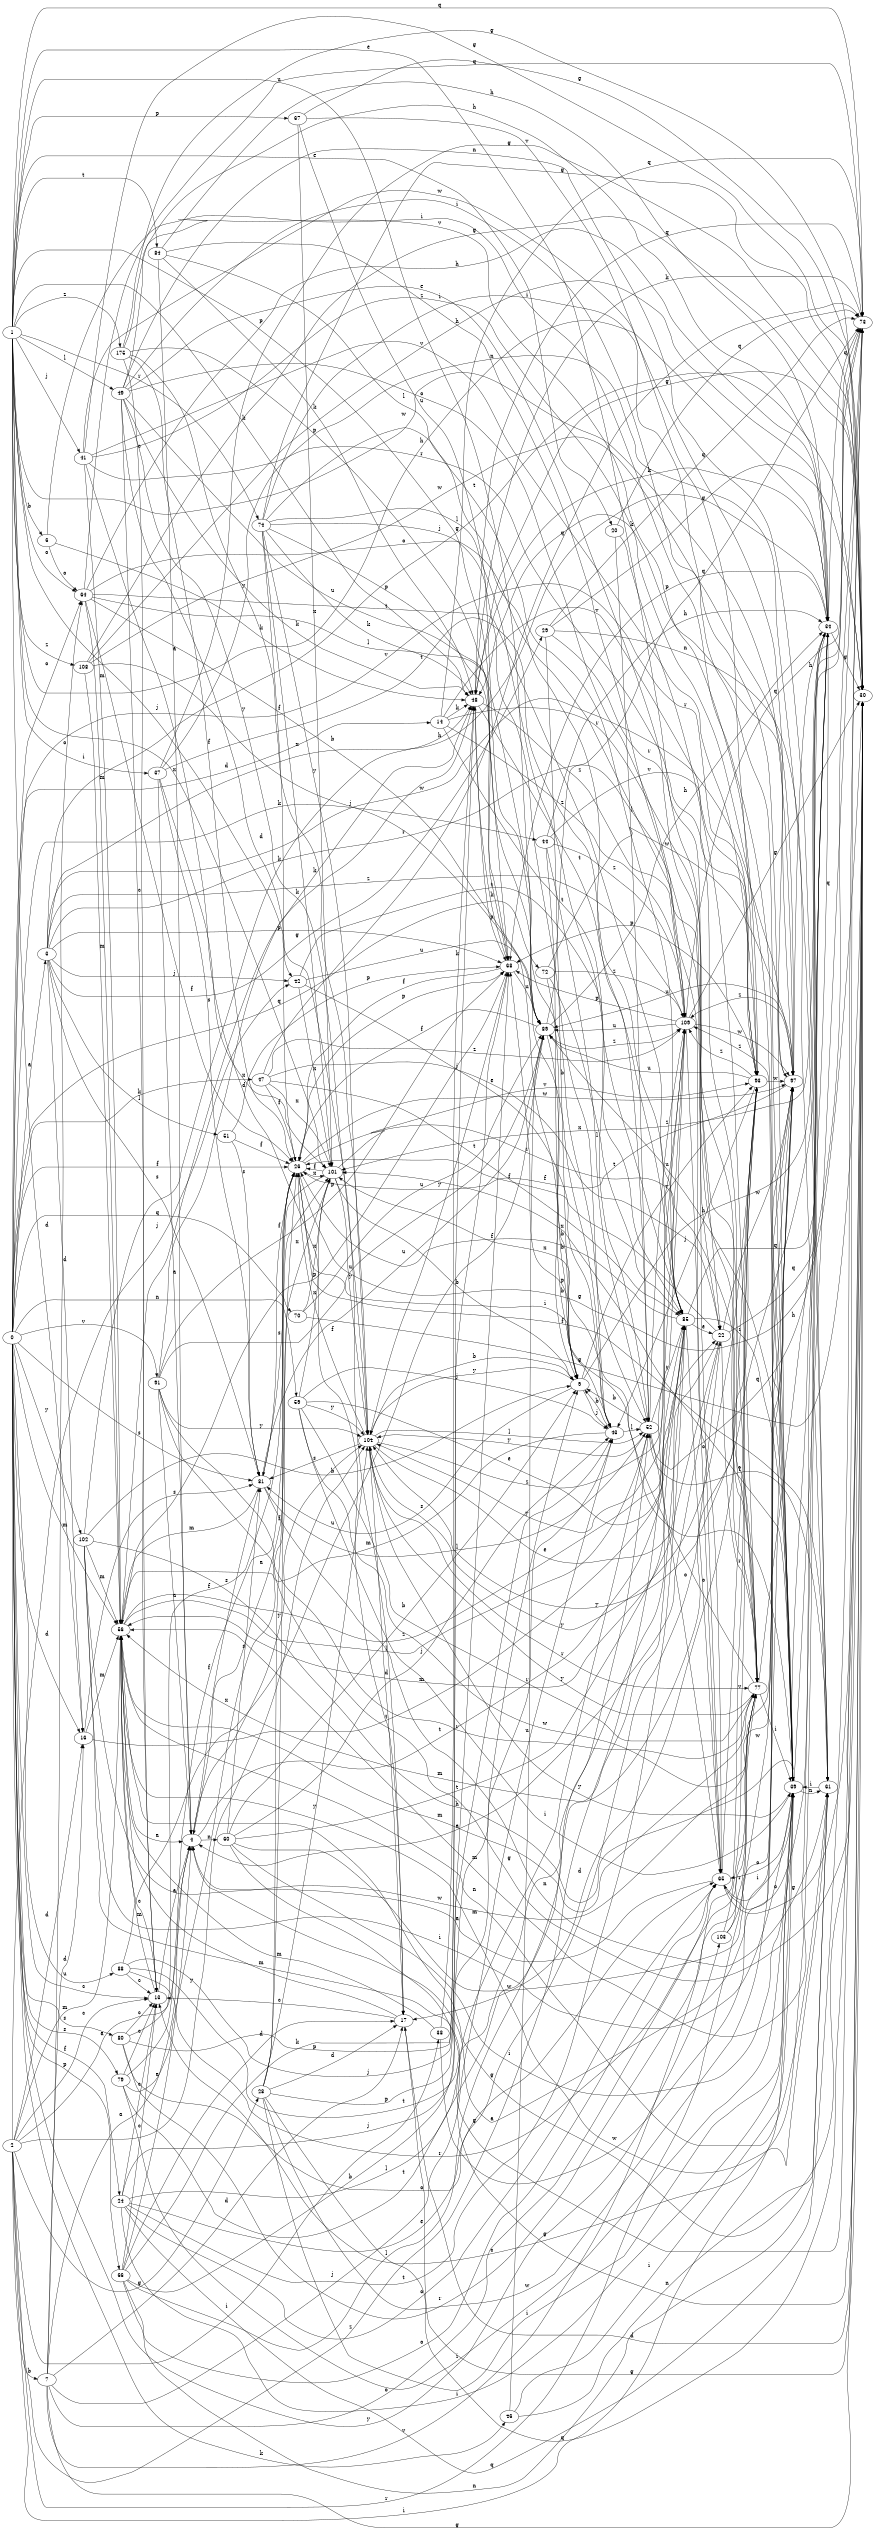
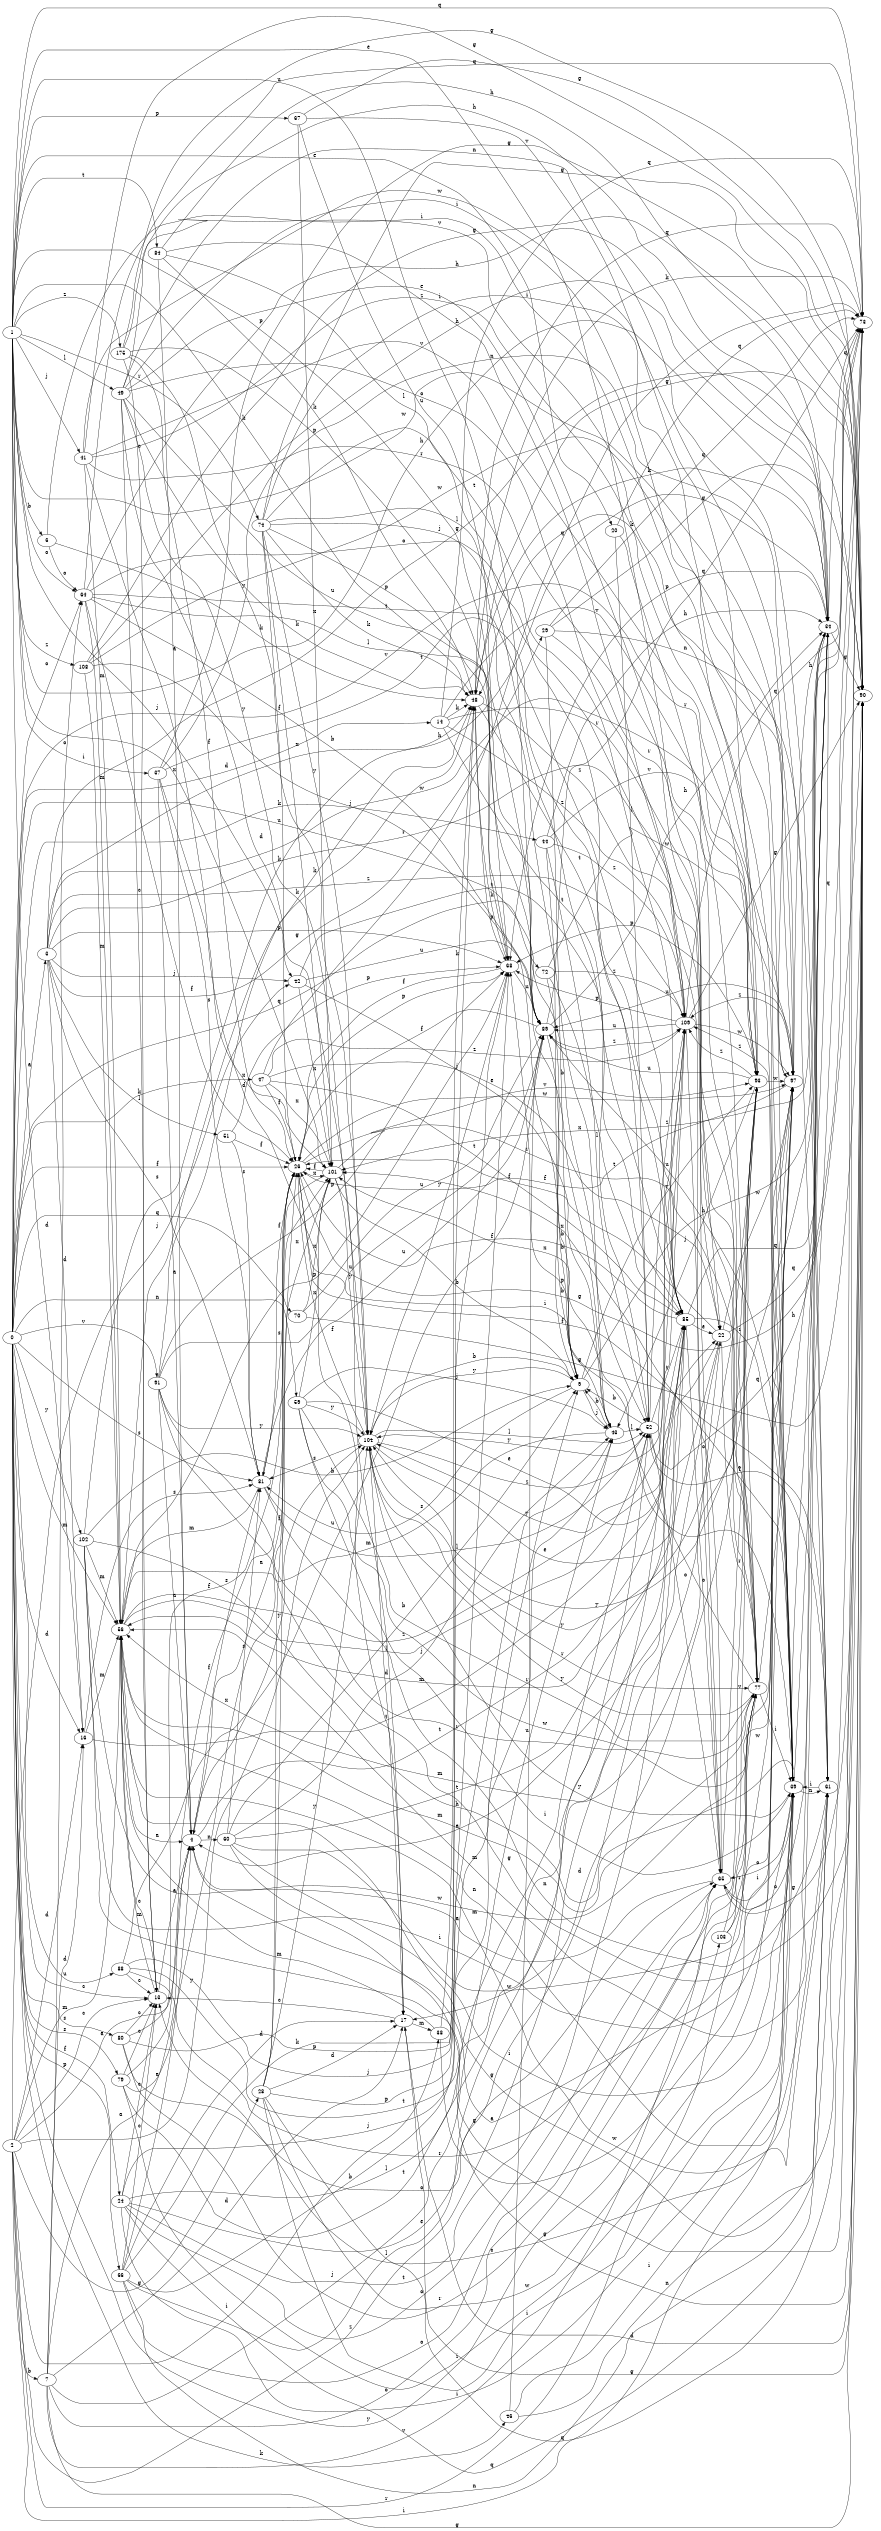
(863, 696) -> (863, 696)
none -> (79, 802)
(157, 1903) -> (420, 2026)
